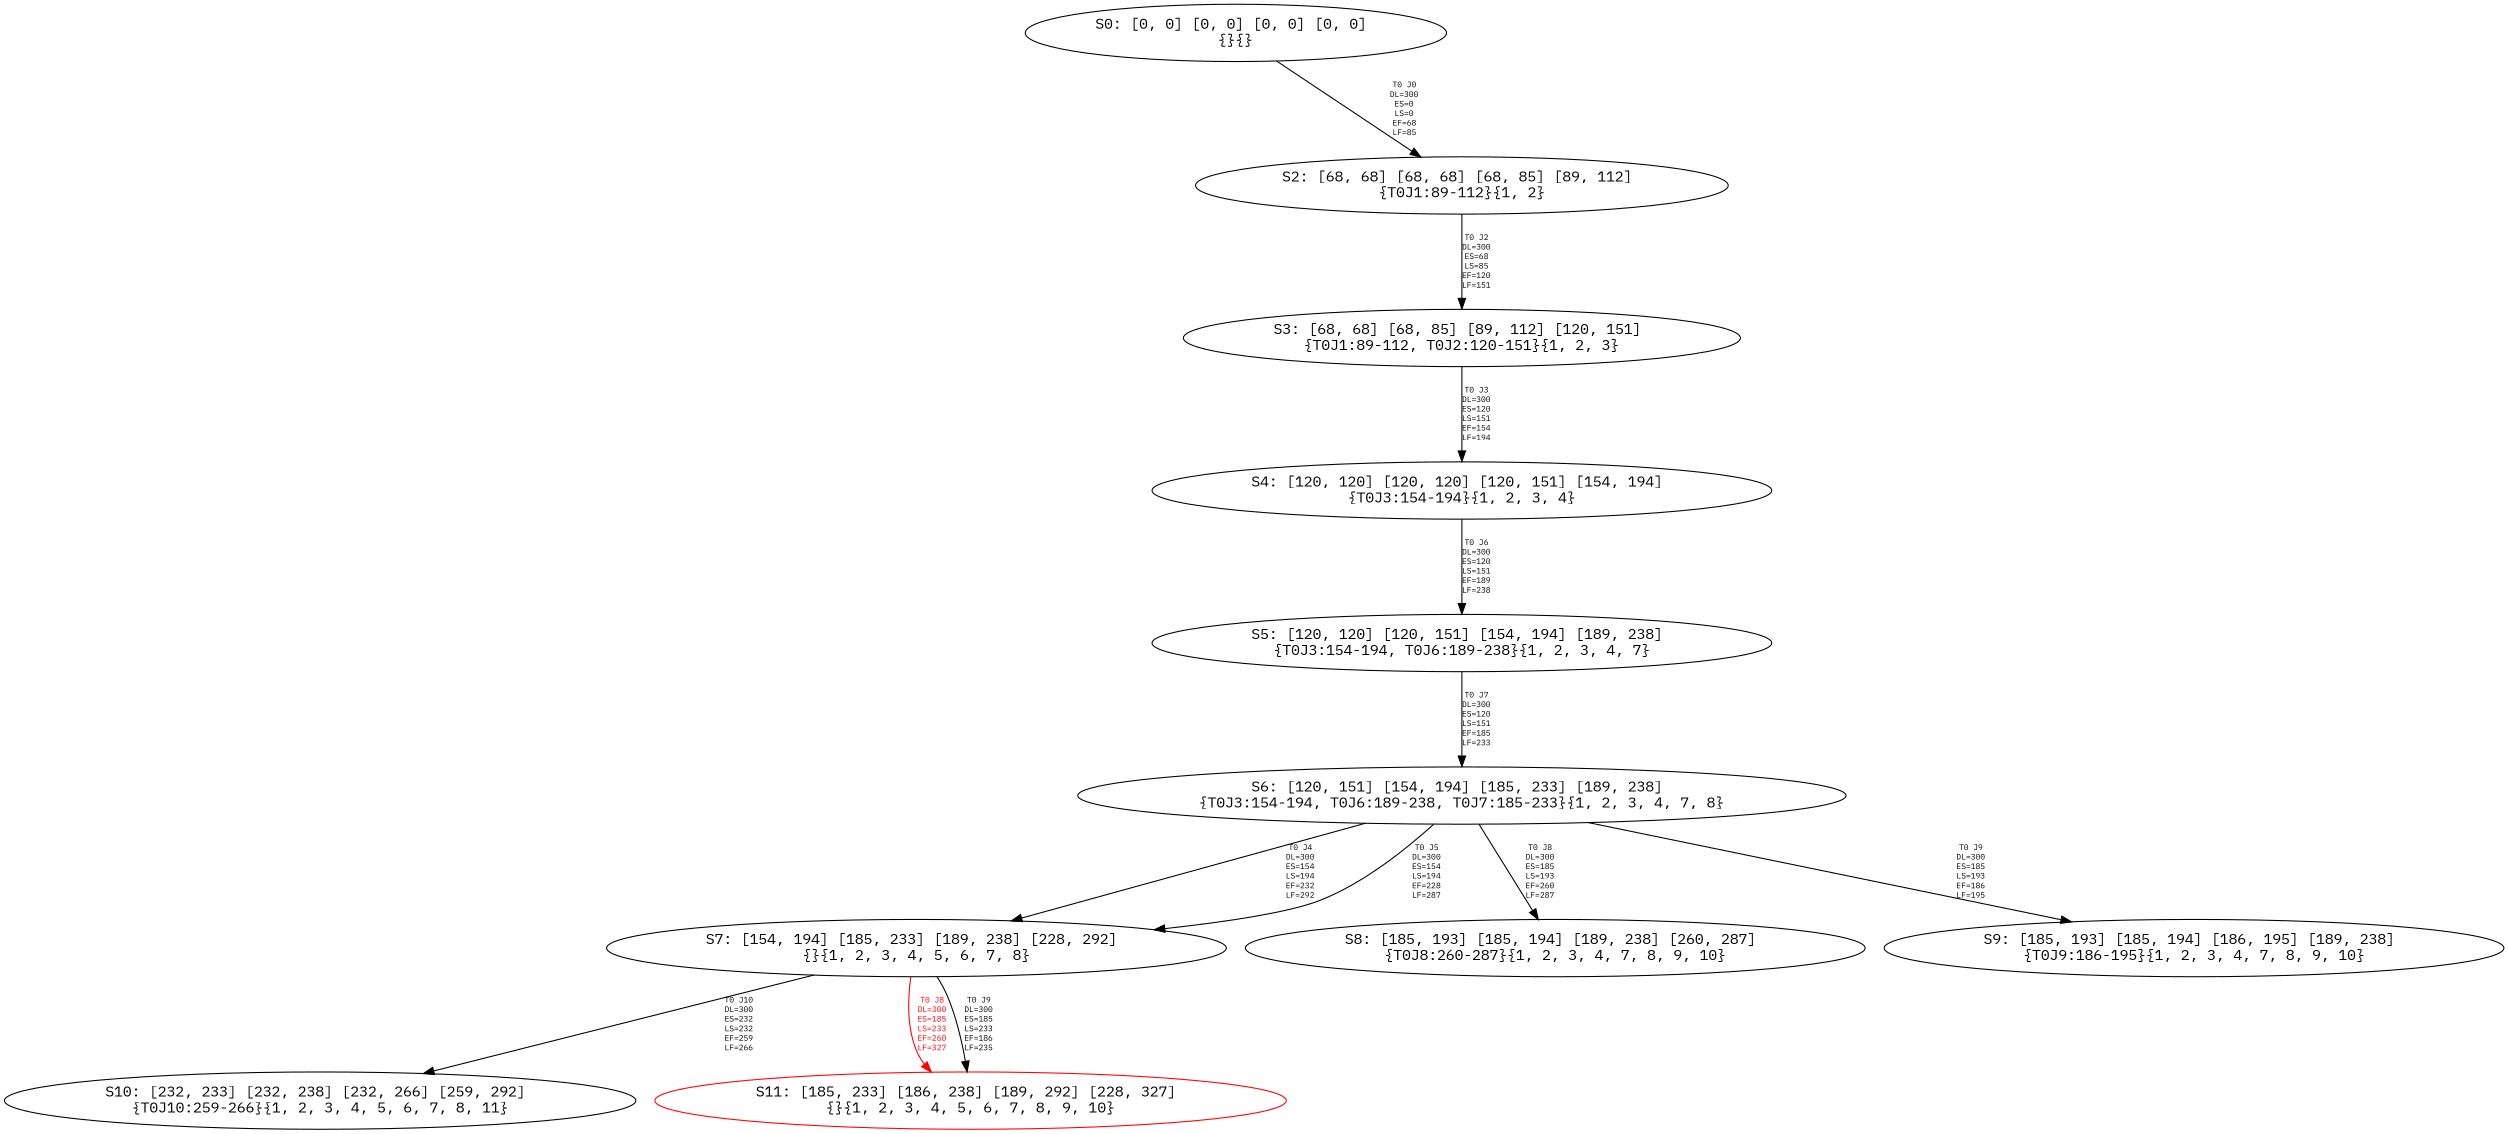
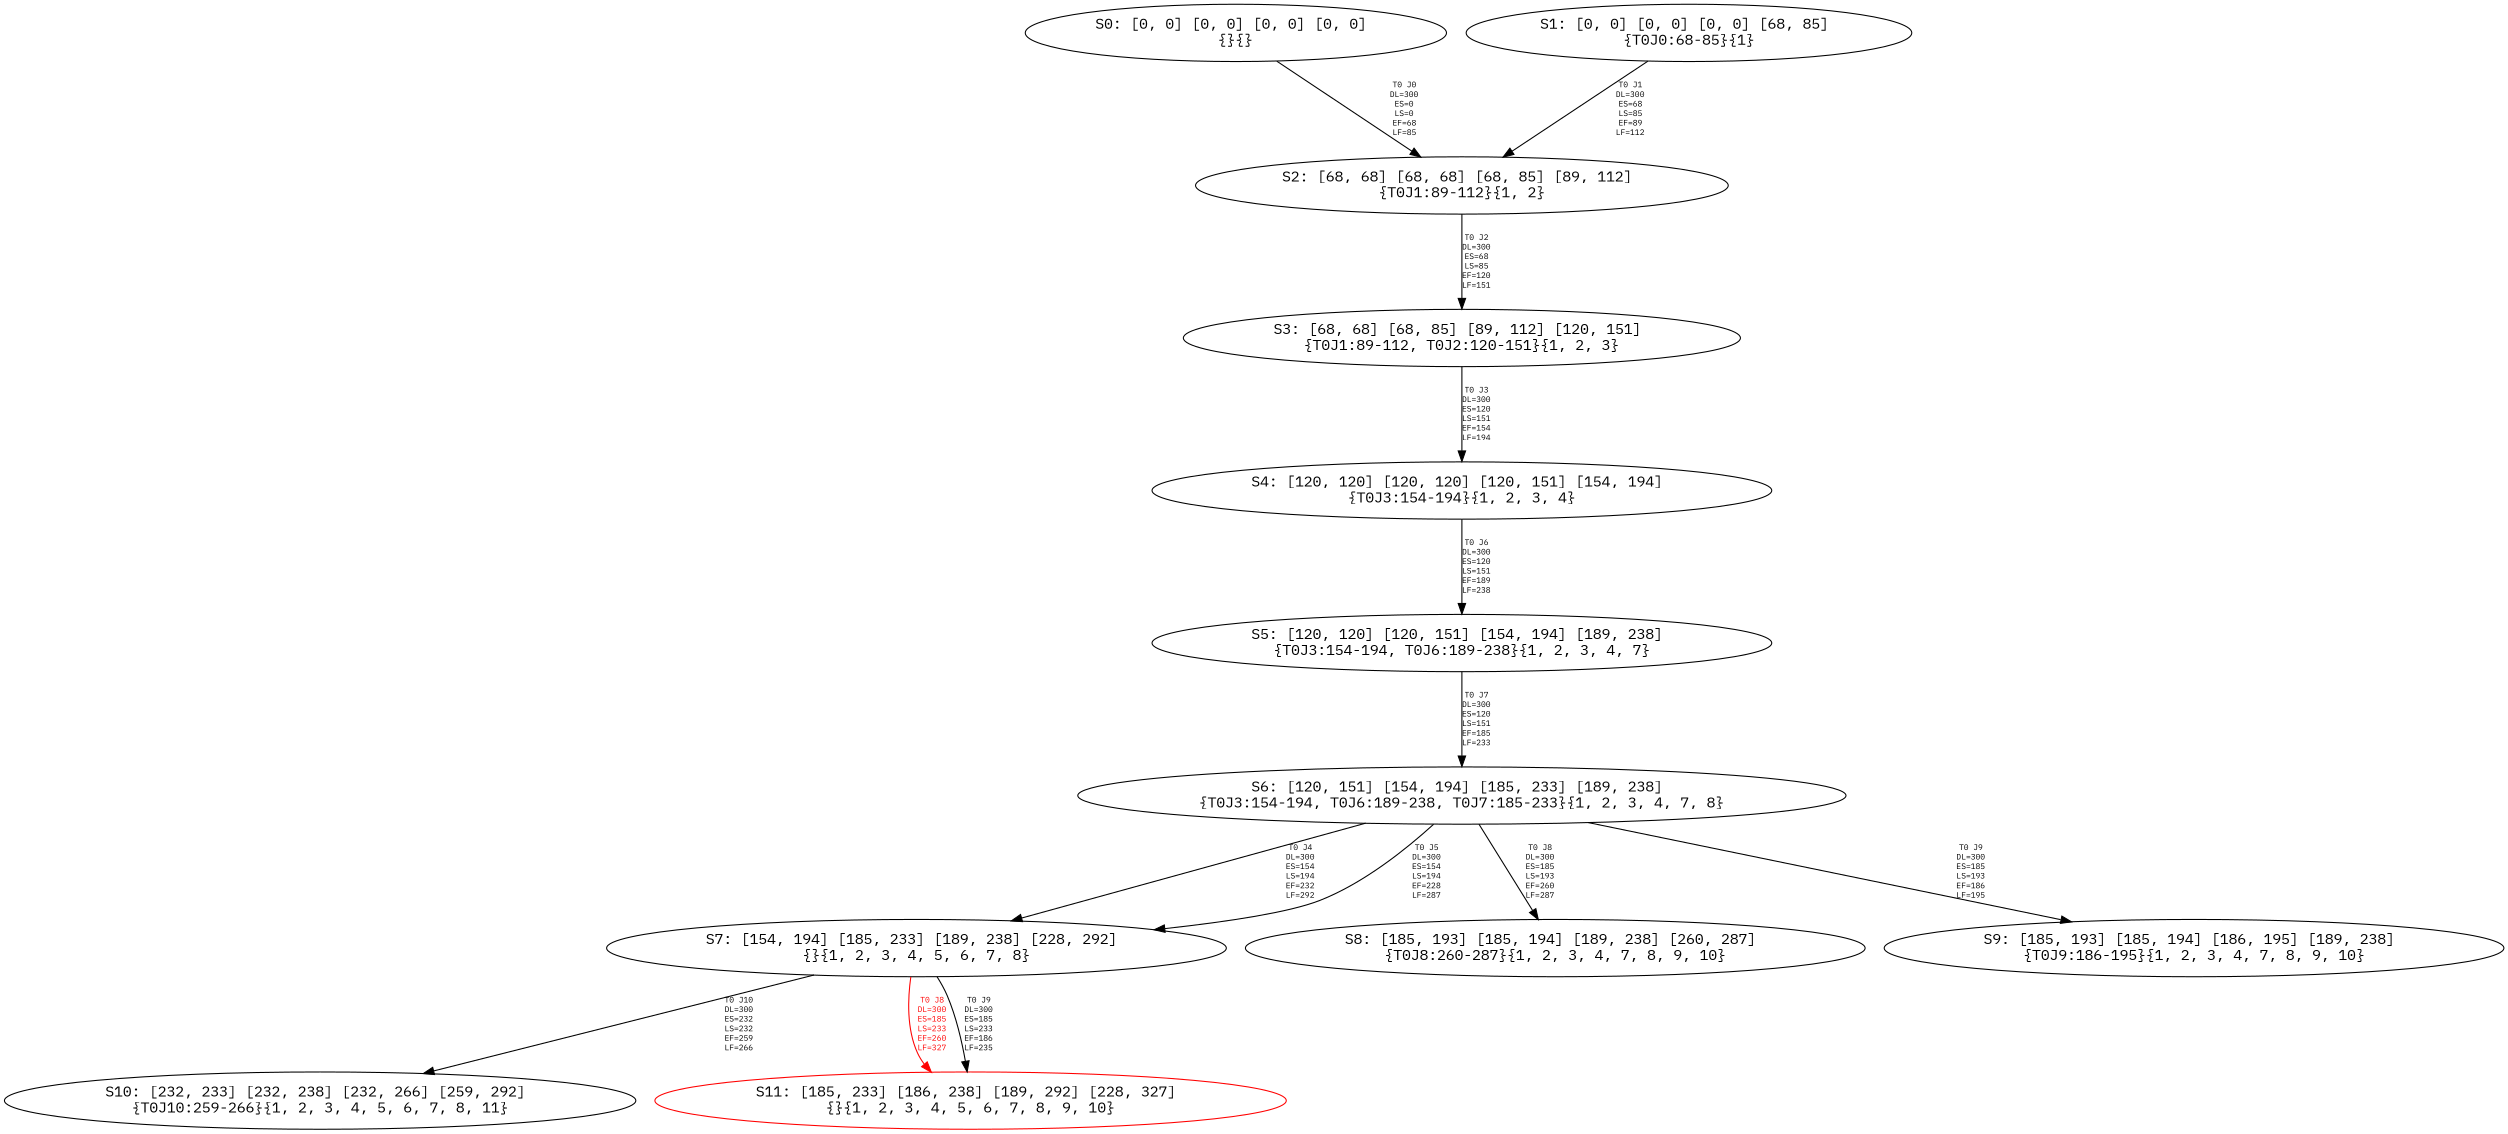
none -> (1689, 33)
